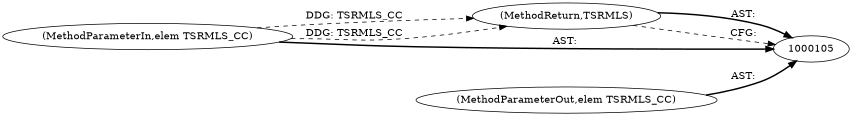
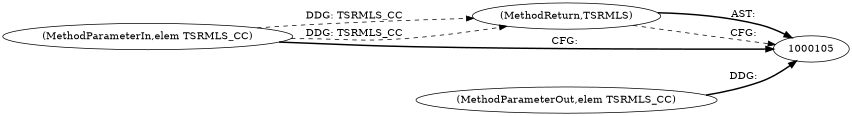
(567, 41) -> (567, 41)
(745, 76) -> (745, 76)
